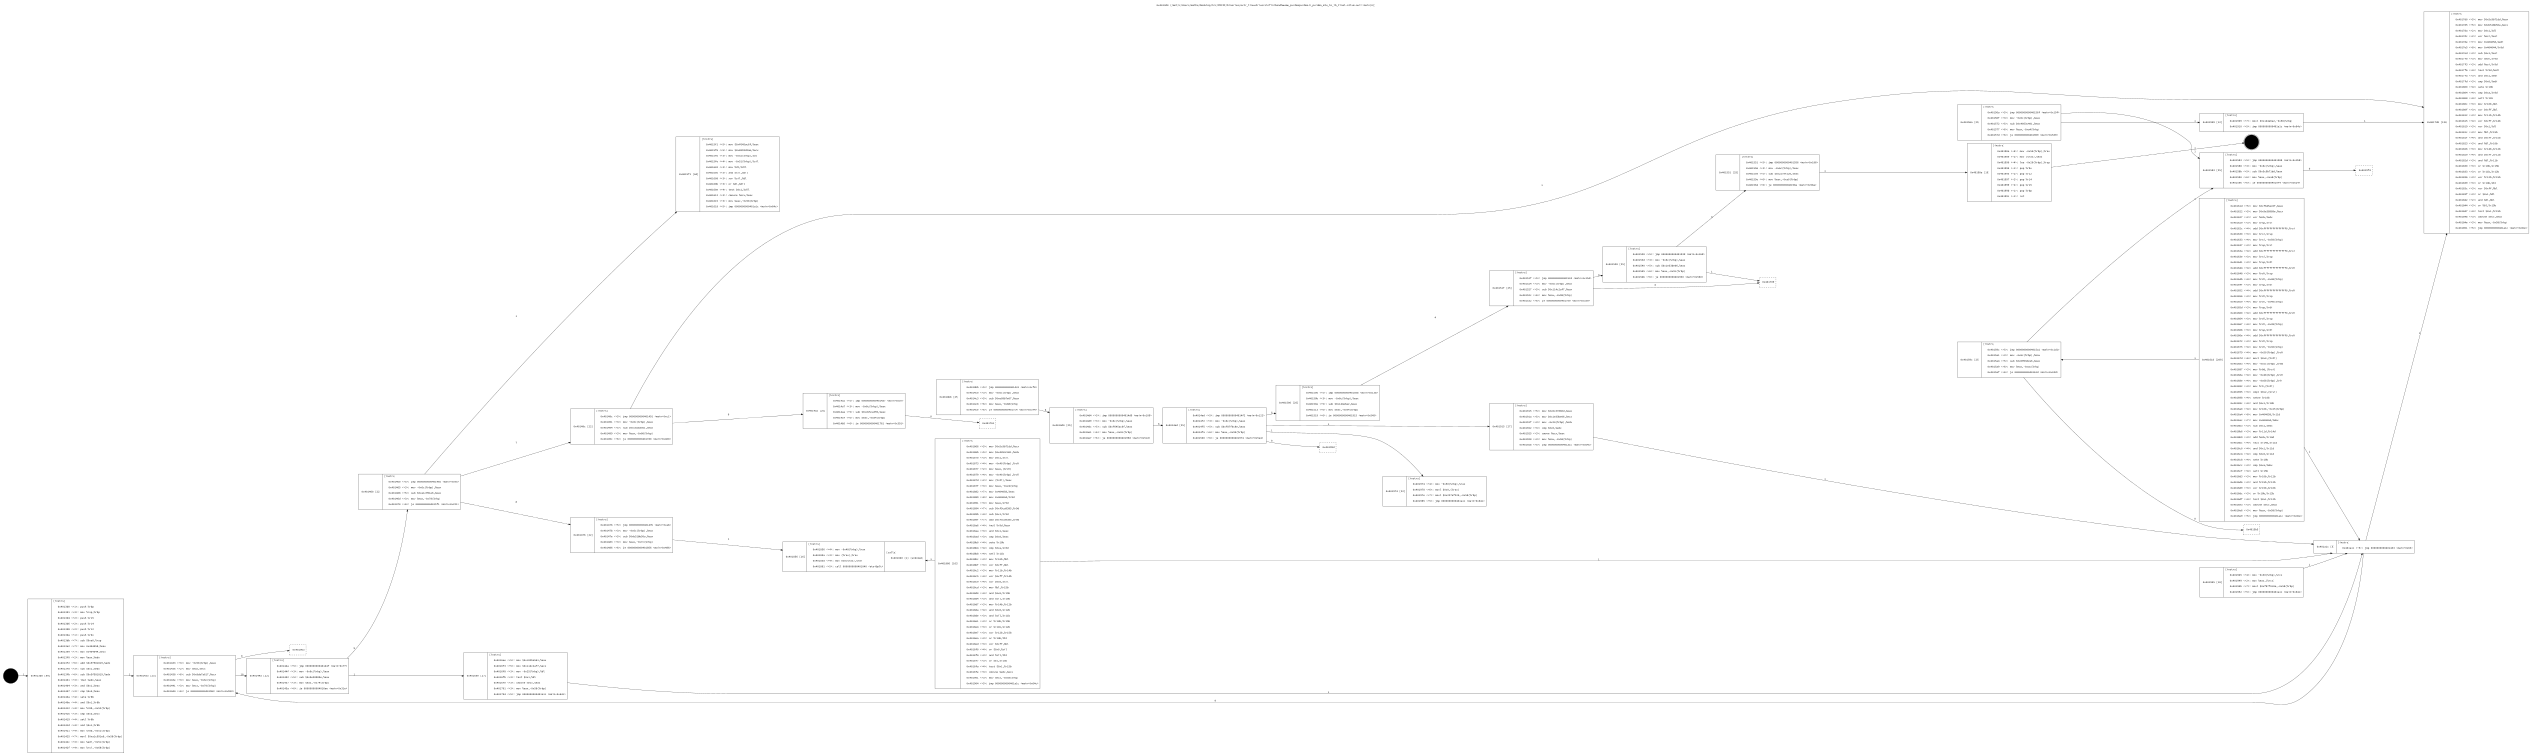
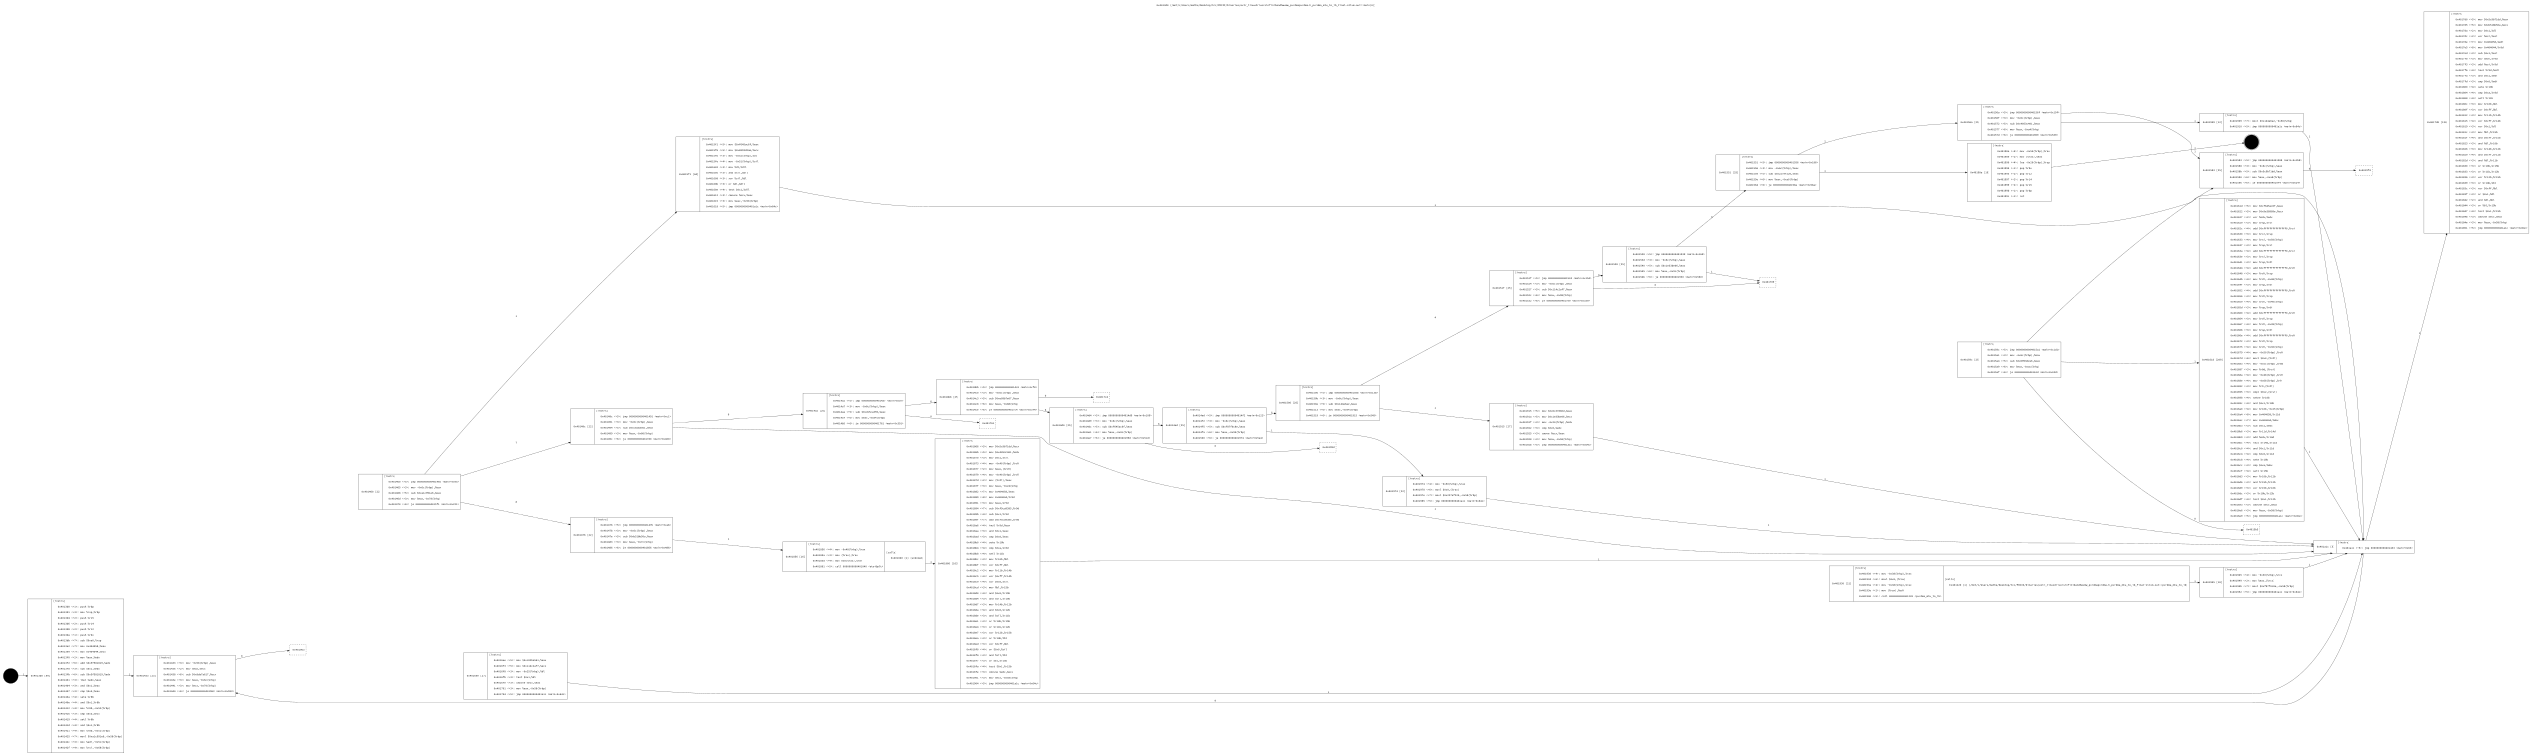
(2363, 122) -> (2336, 334)
none -> (1875, 131)
none -> (1720, 207)
(1493, 211) -> (1487, 526)
(2131, 360) -> (2129, 363)
none -> (1101, 397)
none -> (920, 404)
(1377, 426) -> (1434, 415)
(1292, 445) -> (1231, 453)
none -> (1898, 540)
(931, 561) -> (929, 564)
none -> (2009, 584)
(298, 676) -> none
